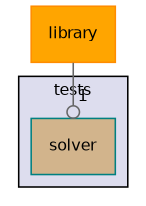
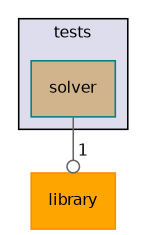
(73, 86) -> (73, 139)
